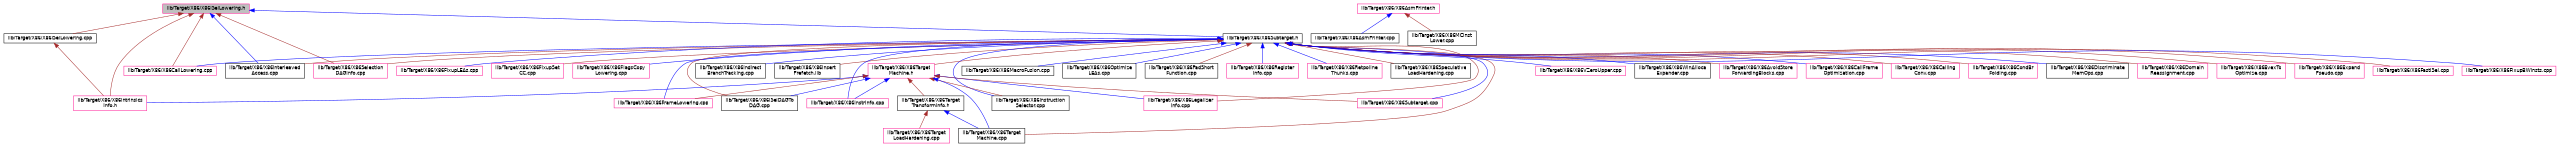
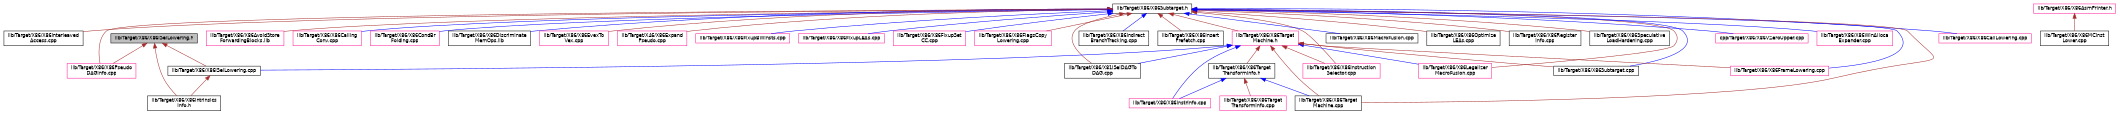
(206, 9) -> (154, 38)
(739, 24) -> none
(1355, 38) -> none
(236, 40) -> none
(187, 42) -> none
(1020, 44) -> (1200, 89)
(934, 46) -> (1077, 25)
(891, 48) -> (1037, 22)
(1185, 54) -> (1312, 20)
(1591, 54) -> (734, 15)
(1630, 54) -> (773, 16)
(977, 56) -> (1262, 20)
(1263, 56) -> (1353, 18)
(351, 71) -> (102, 71)
(807, 71) -> (1191, 38)
(1181, 71) -> none
(1263, 71) -> (1545, 38)
(1345, 71) -> none
(1581, 71) -> (1762, 38)
(1673, 71) -> (1855, 38)
(1758, 71) -> (245, 38)
(1844, 71) -> none
(2088, 71) -> (489, 38)
(2173, 71) -> none
(2251, 71) -> (574, 38)
(2330, 71) -> (652, 38)
(2413, 71) -> none
(505, 96) -> (744, 65)
(970, 97) -> (1295, 74)
(110, 103) -> (184, 103)
(760, 103) -> (1103, 71)
(1031, 103) -> (1342, 71)
(1180, 103) -> (1455, 71)
(1400, 103) -> (1596, 71)
(916, 136) -> (1253, 103)
